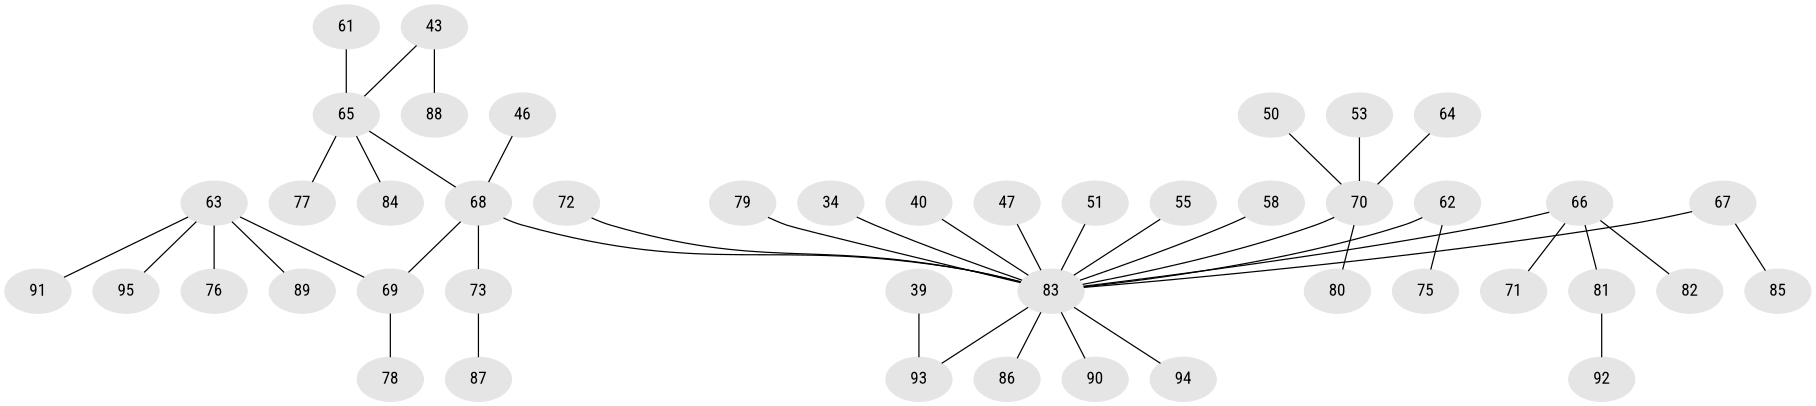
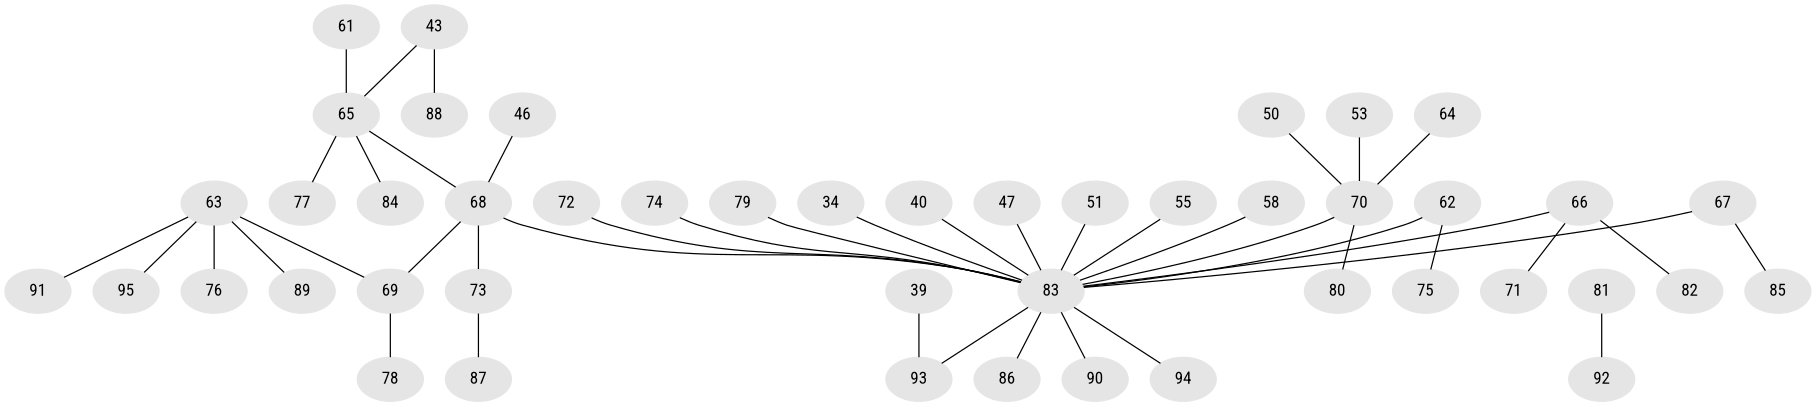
none -> (655, 203)
(1591, 247) -> none
